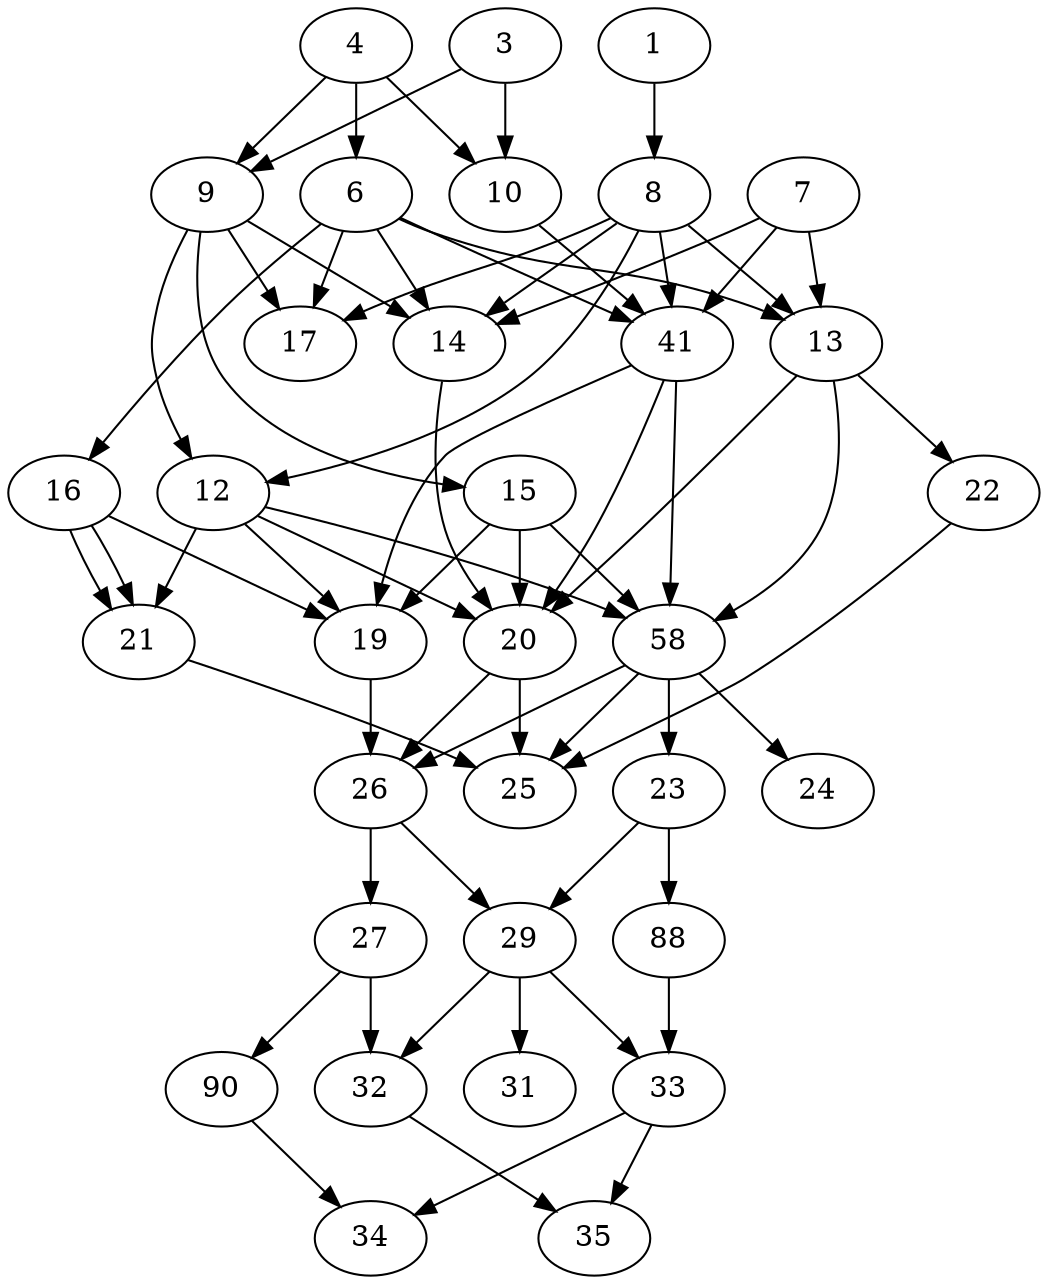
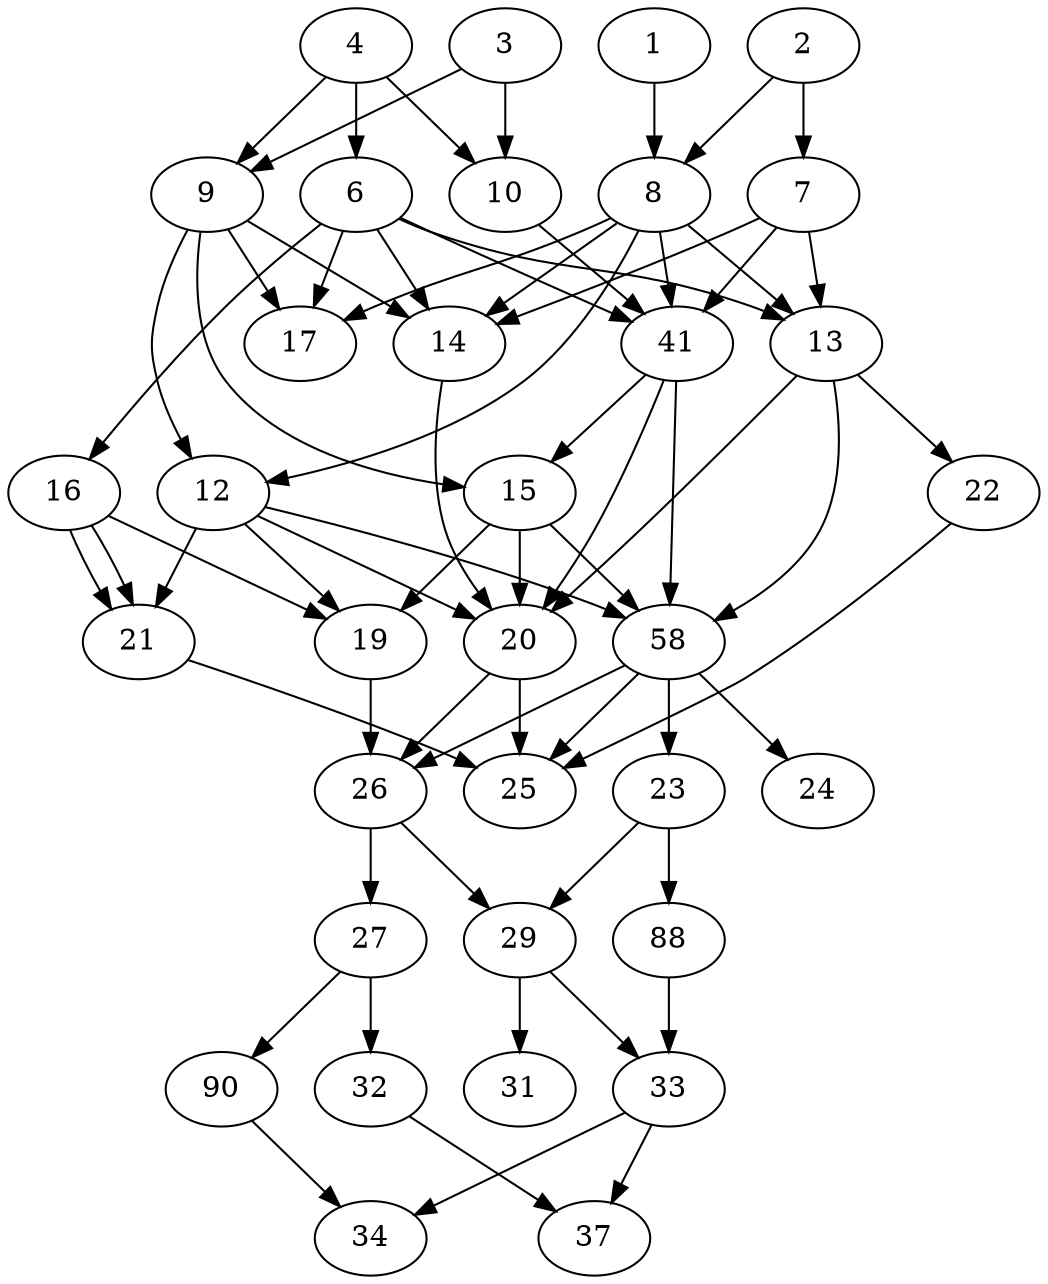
none -> (803, 46)
(472, 439) -> (606, 411)
(453, 1007) -> none
(594, 1238) -> (594, 1238)
